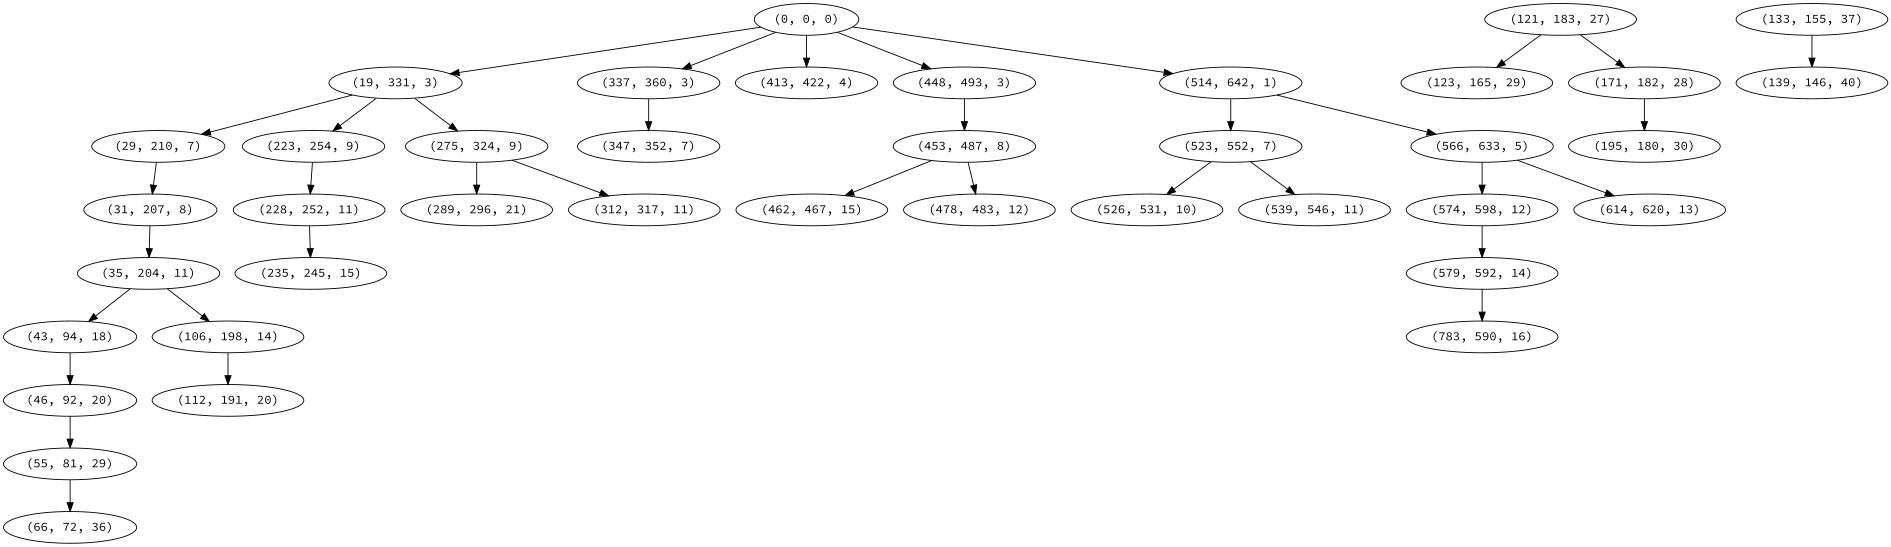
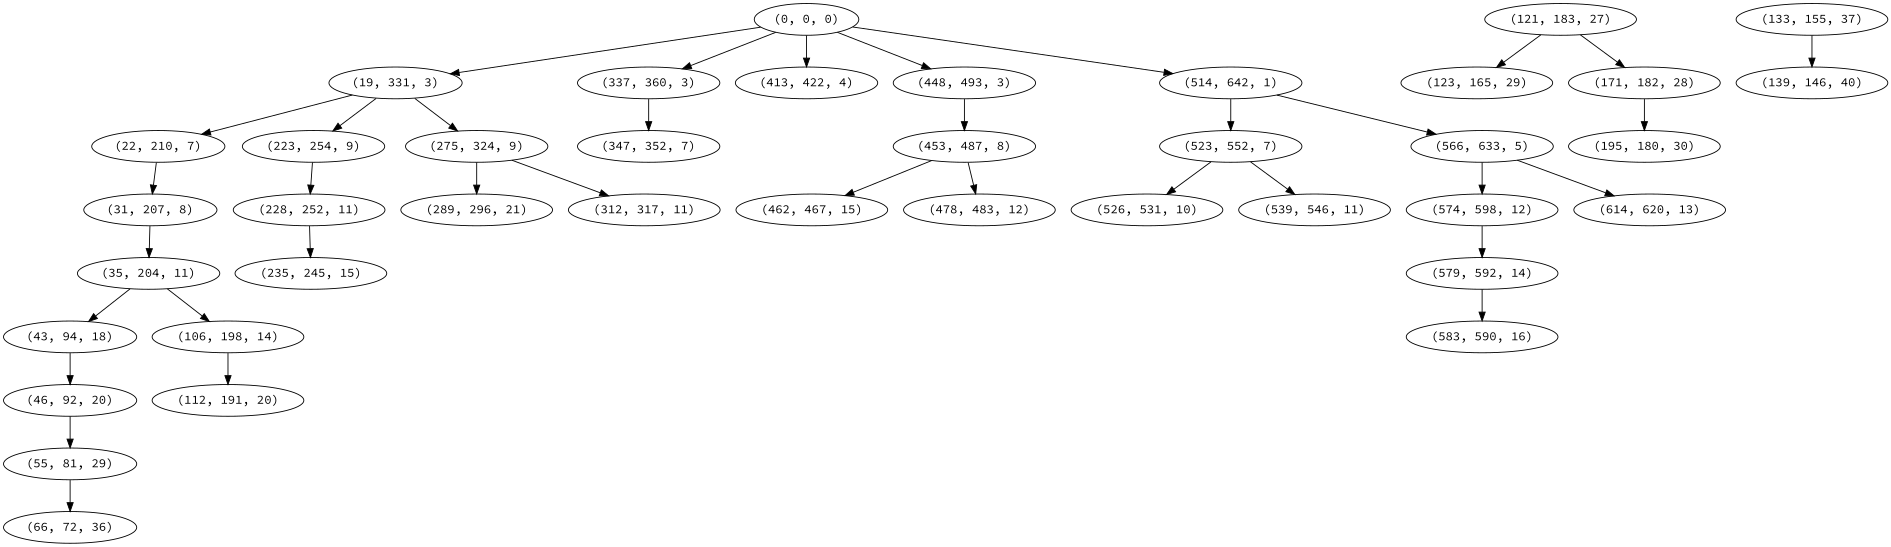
(158, 146) -> (158, 146)
(1482, 337) -> (1482, 337)
